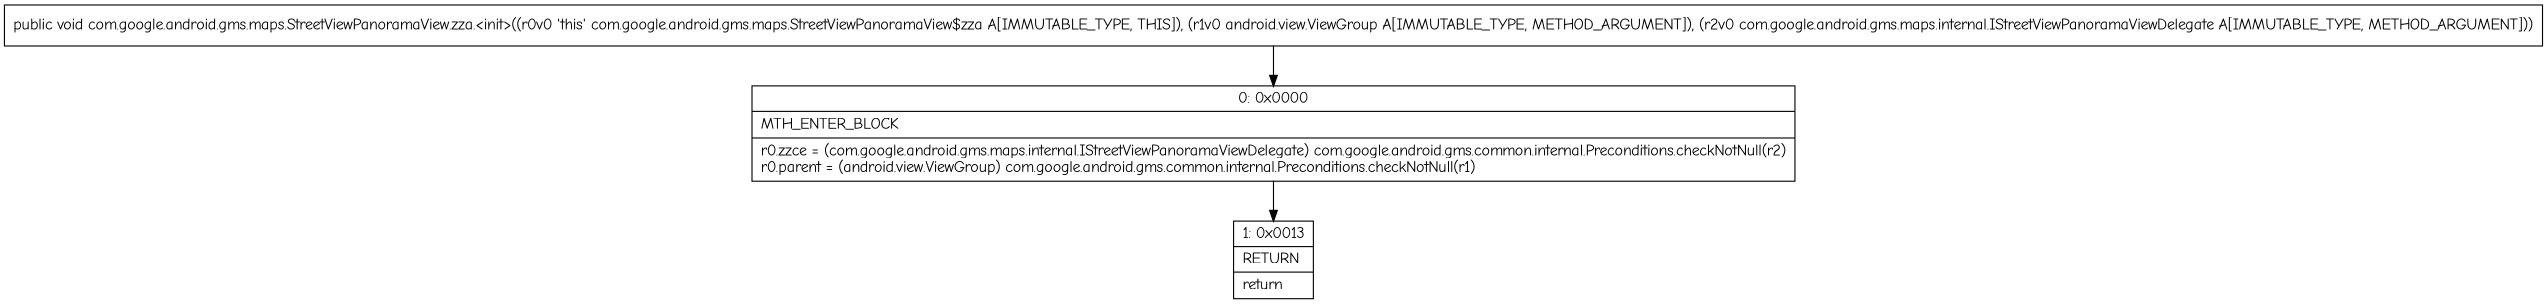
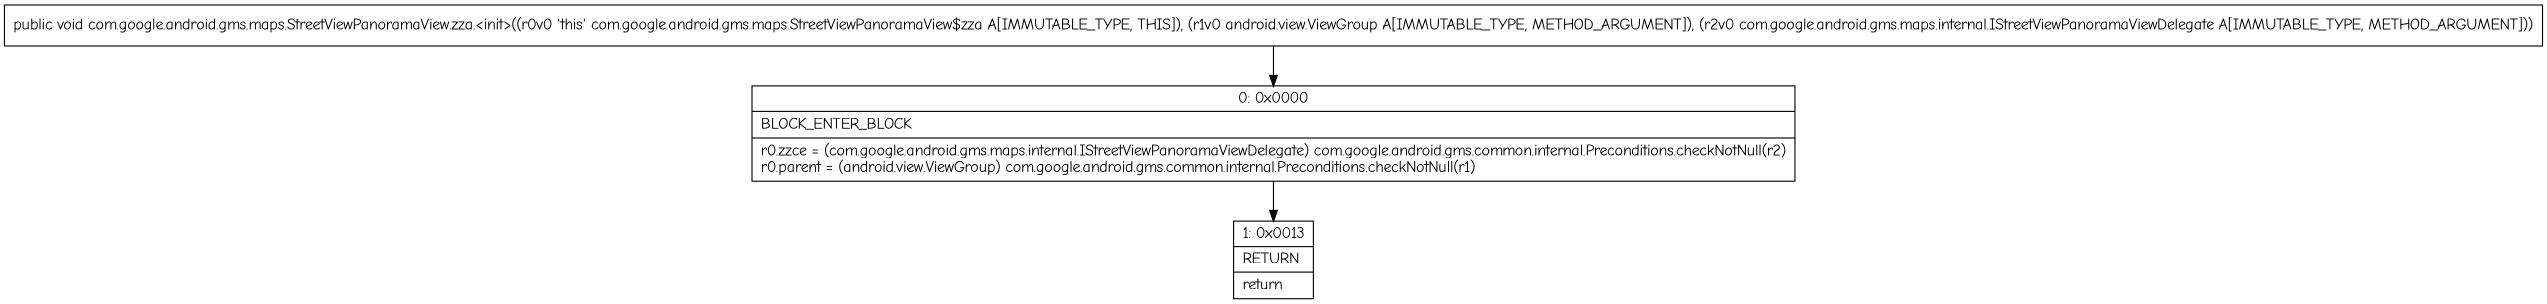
(830, 124) -> (836, 124)
